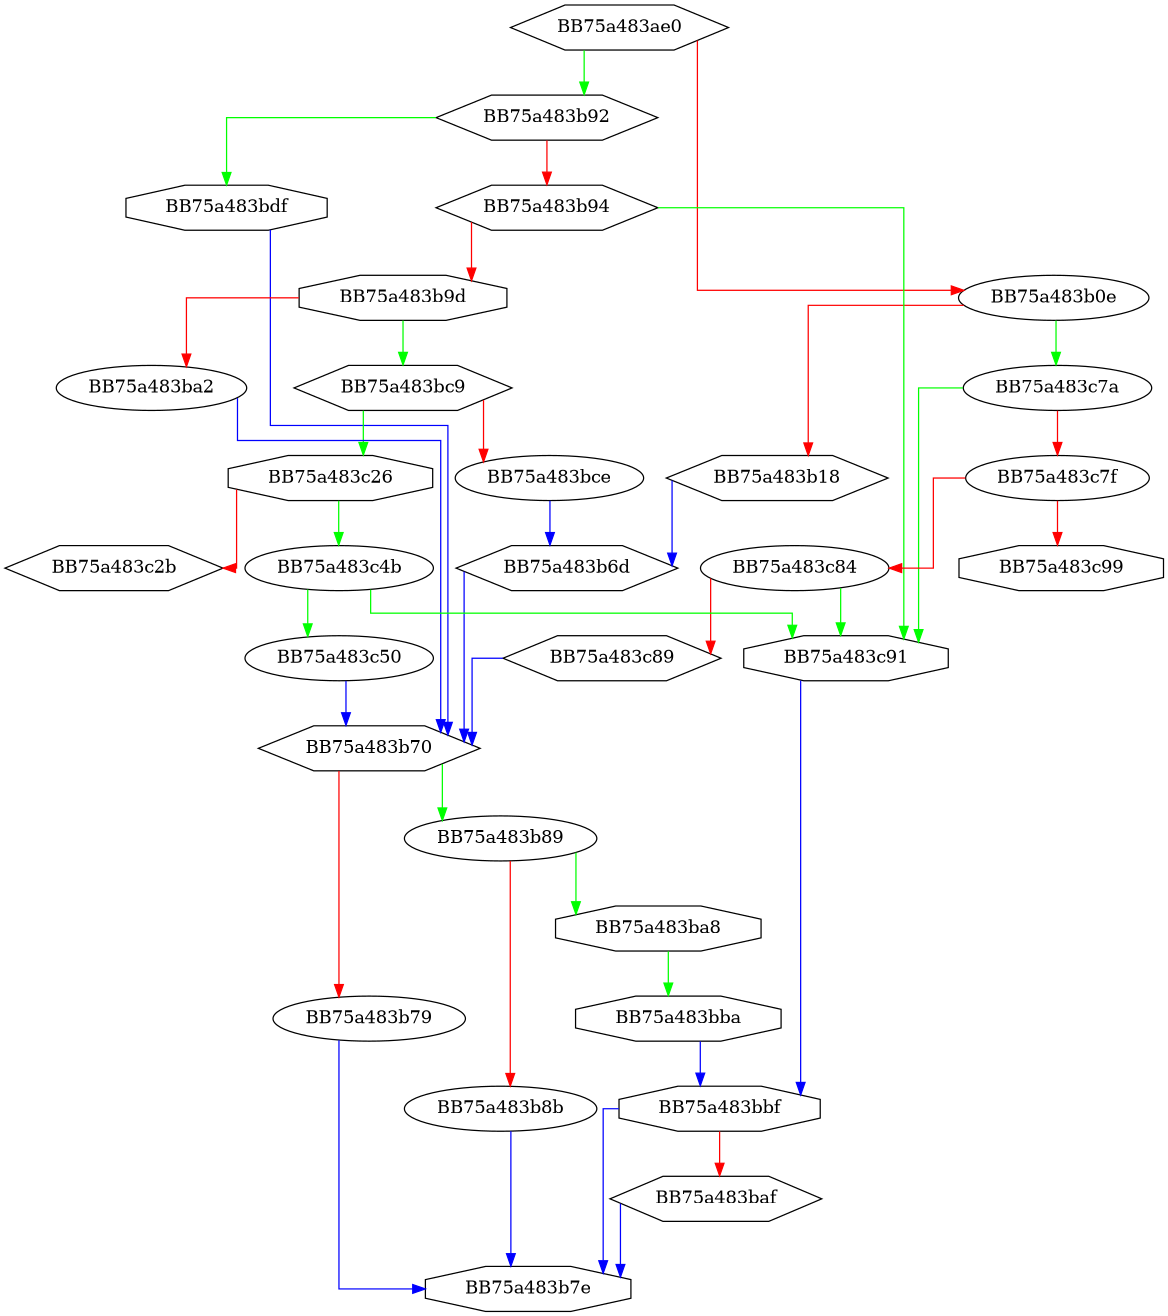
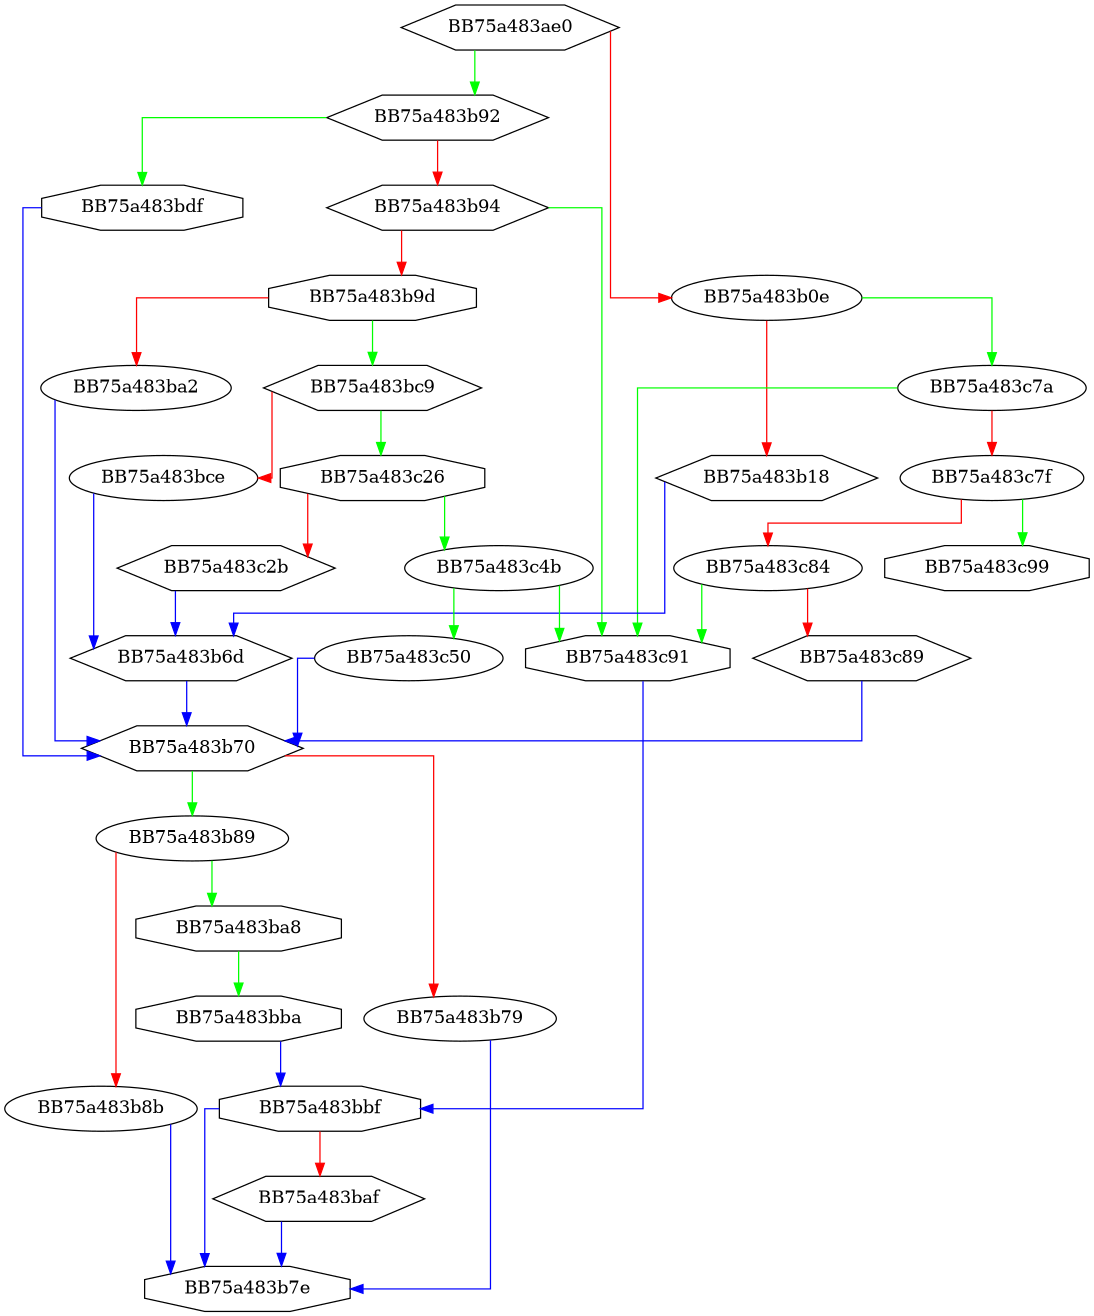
(1057, 517) -> (1023, 516)
none -> (175, 607)
